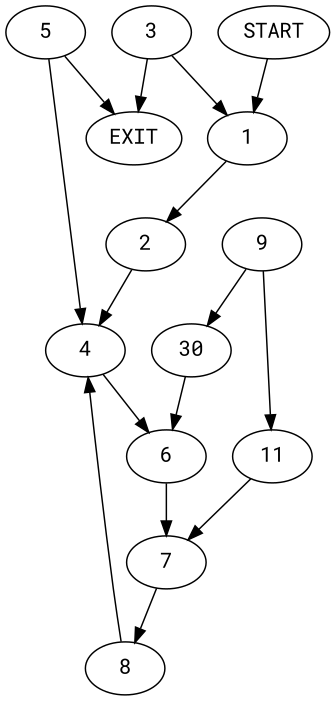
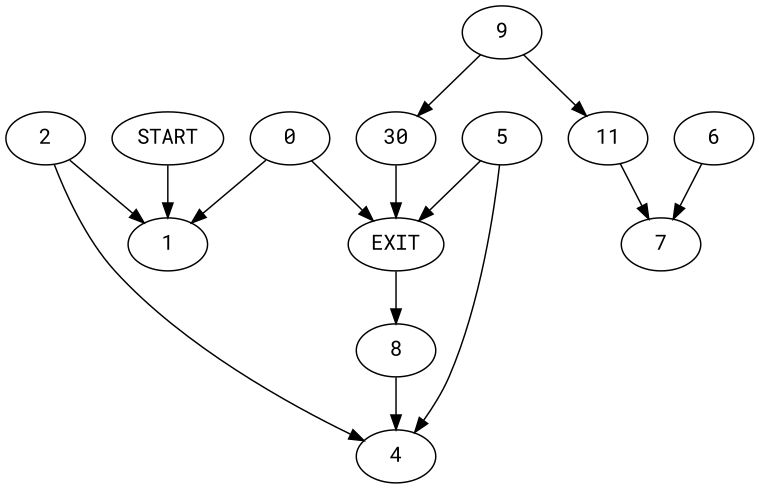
(152, 32) -> (290, 138)
(202, 186) -> (101, 187)
(181, 396) -> (396, 184)
(121, 398) -> none
(149, 608) -> (396, 290)
